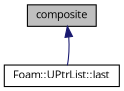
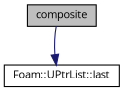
(69, 51) -> (55, 40)
